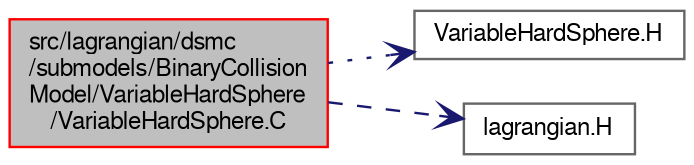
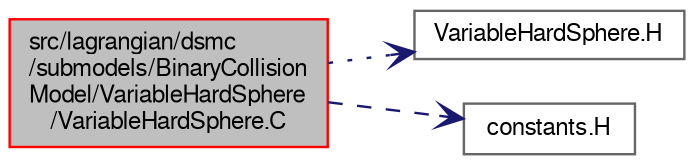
(549, 129) -> (549, 129)
